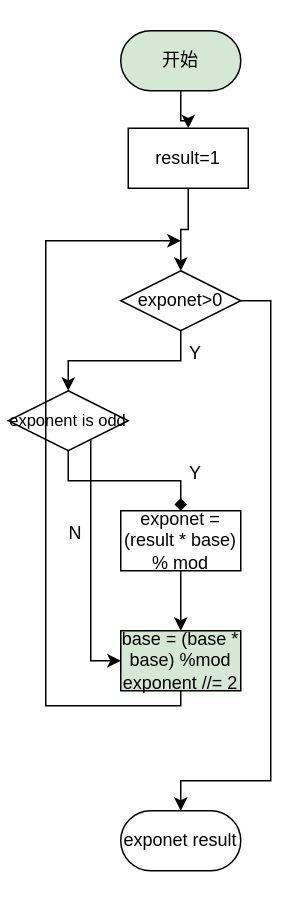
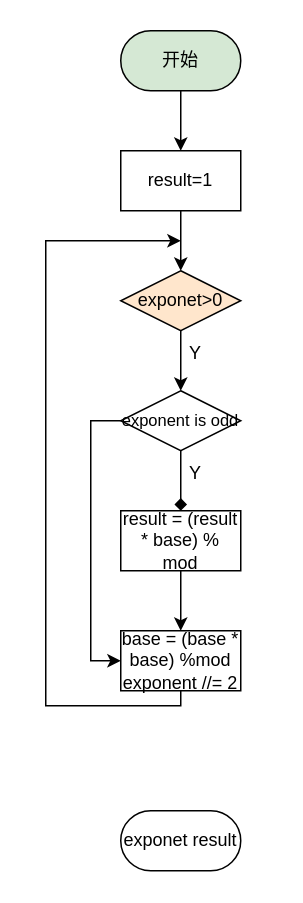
(188, 158) -> (181, 181)
(181, 301) -> (181, 301)
(68, 421) -> (181, 421)
(76, 533) -> none
(181, 541) -> (181, 541)
(271, 581) -> none
(181, 661) -> (181, 661)
